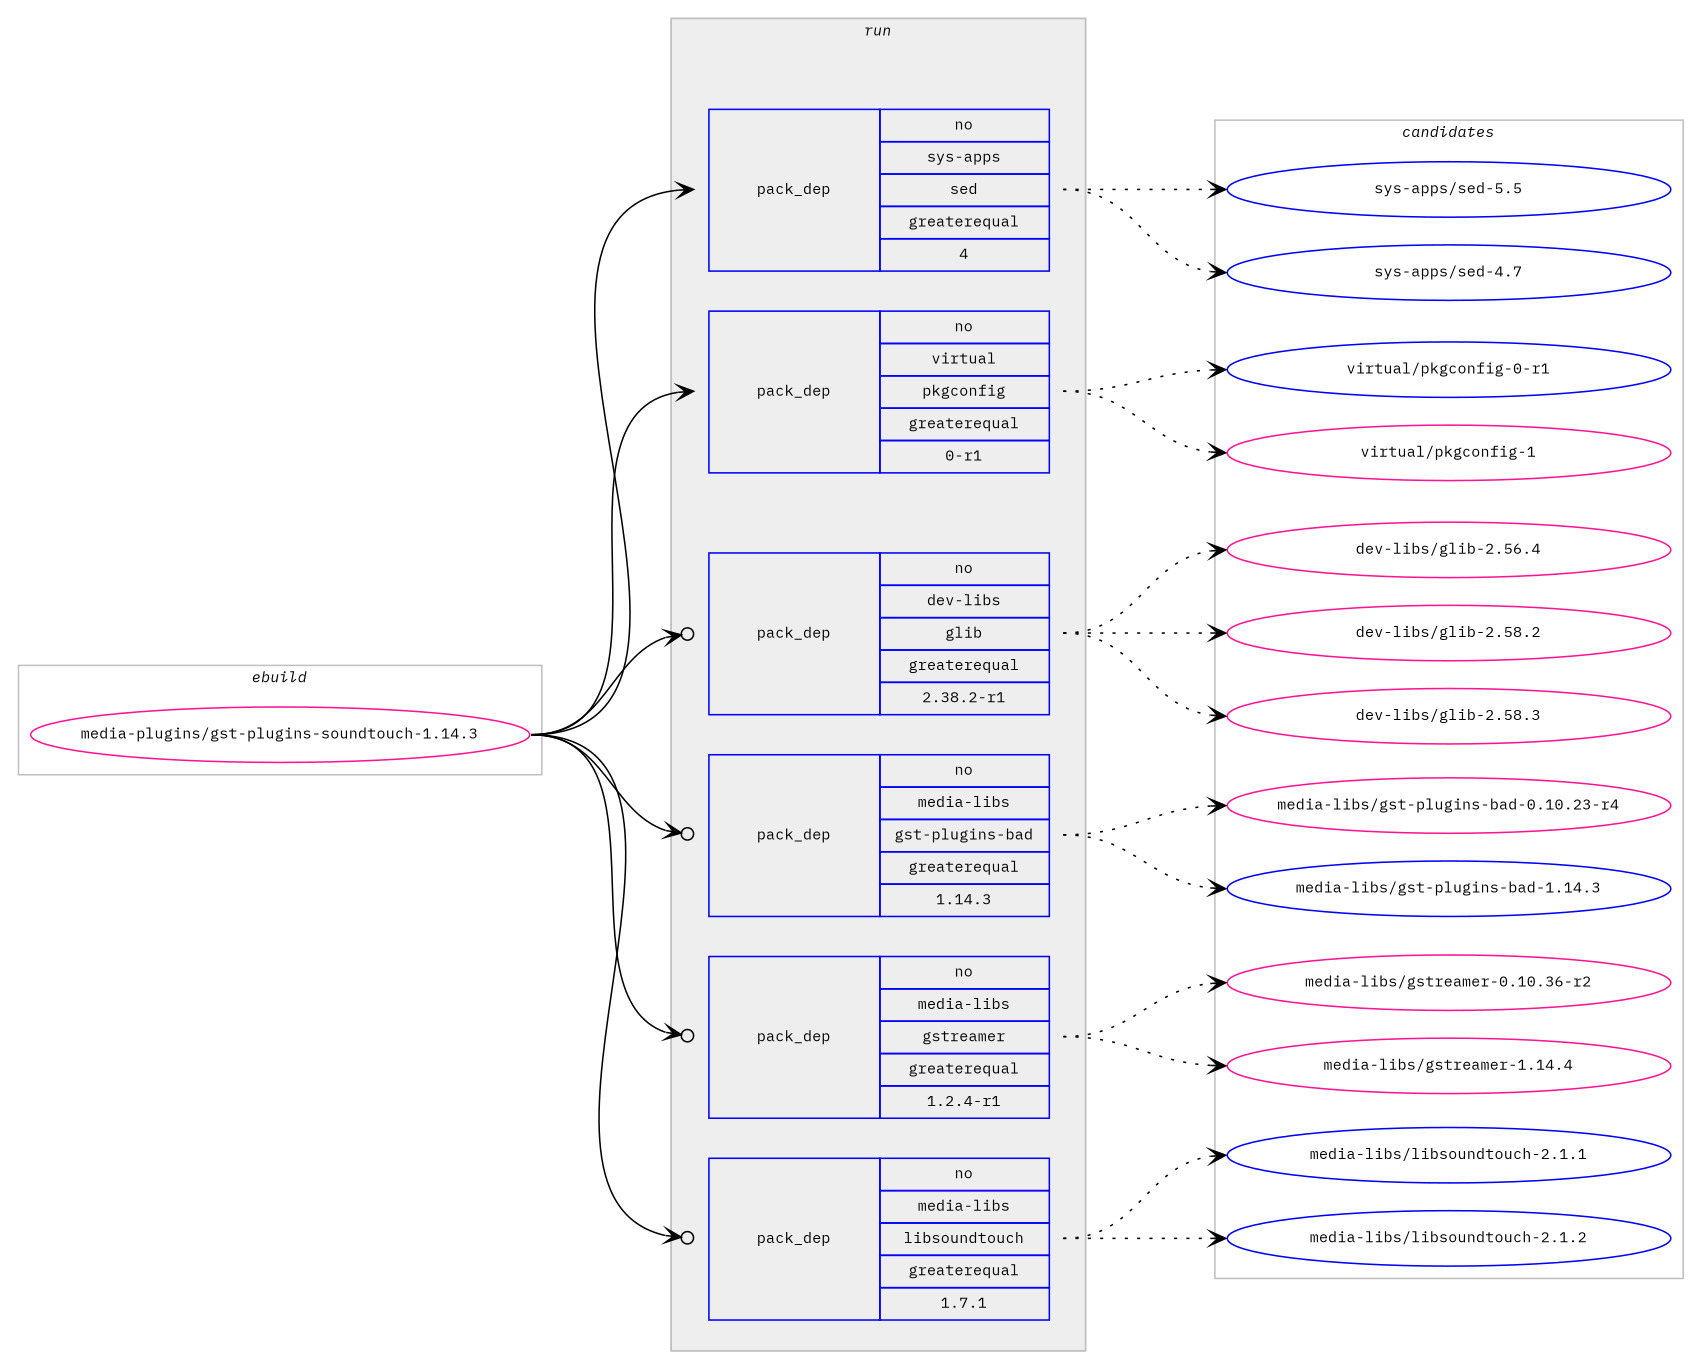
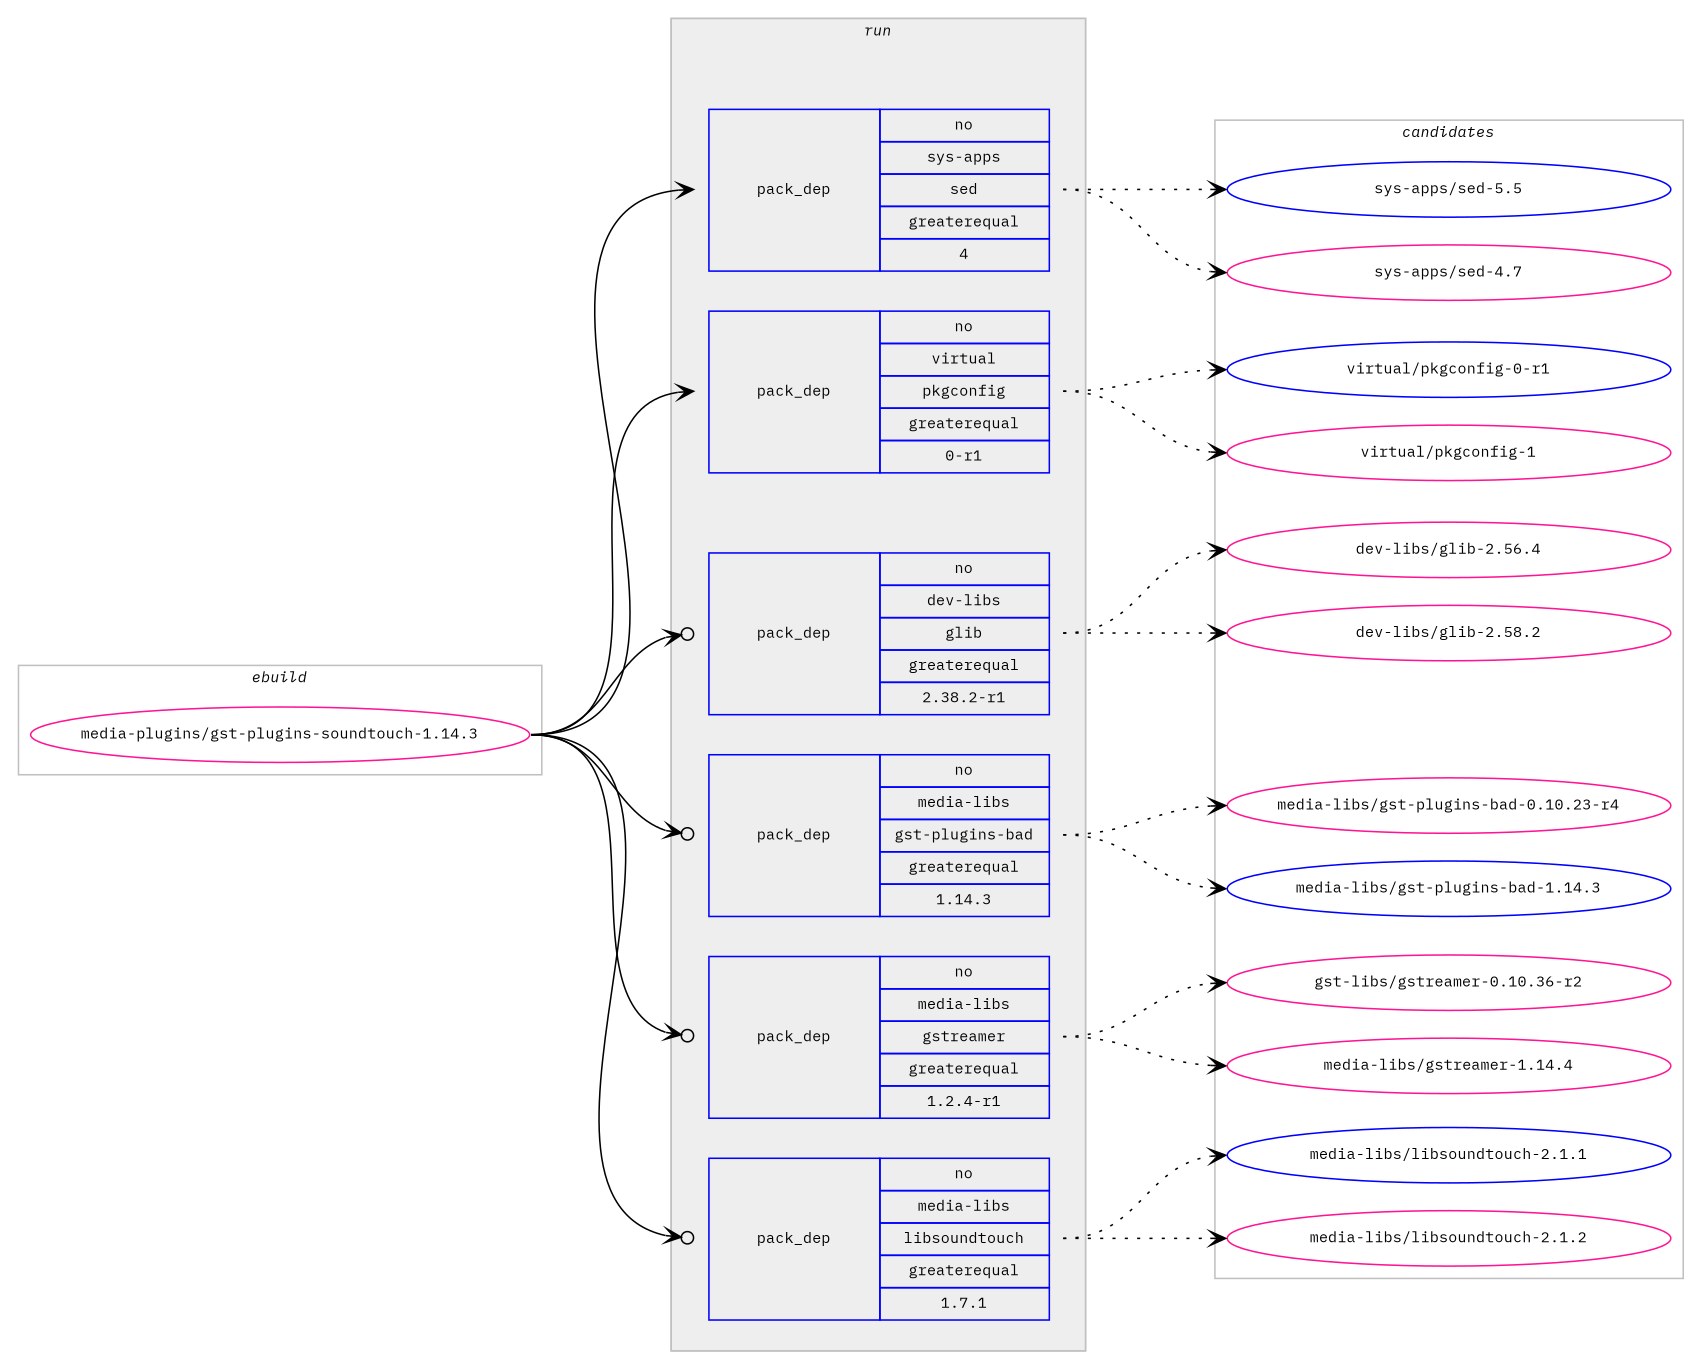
(1449, 273) -> (1449, 273)
(1449, 716) -> none
(1449, 983) -> (1449, 983)
(1449, 1238) -> (1449, 1238)
